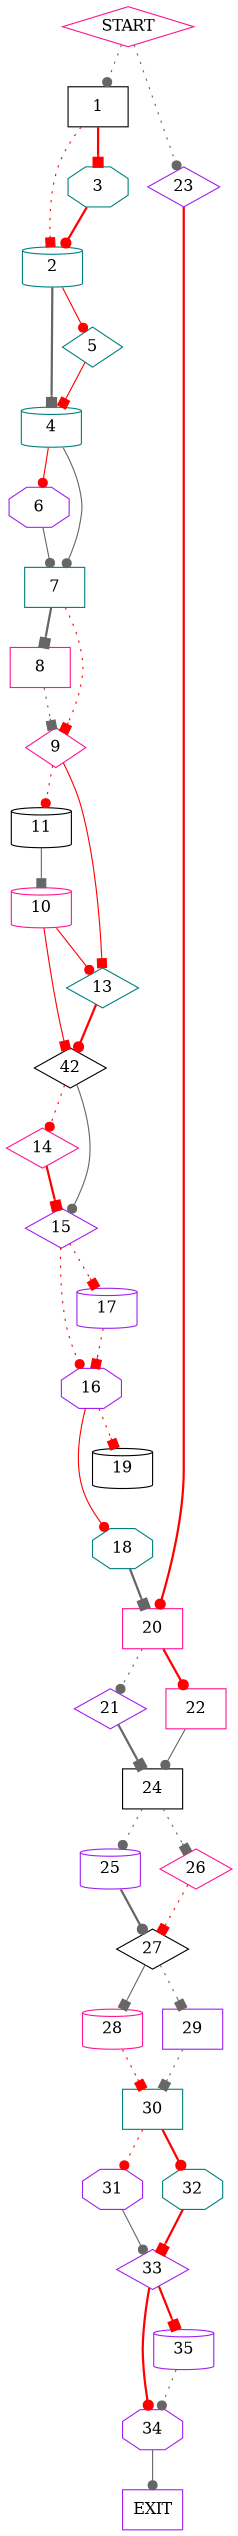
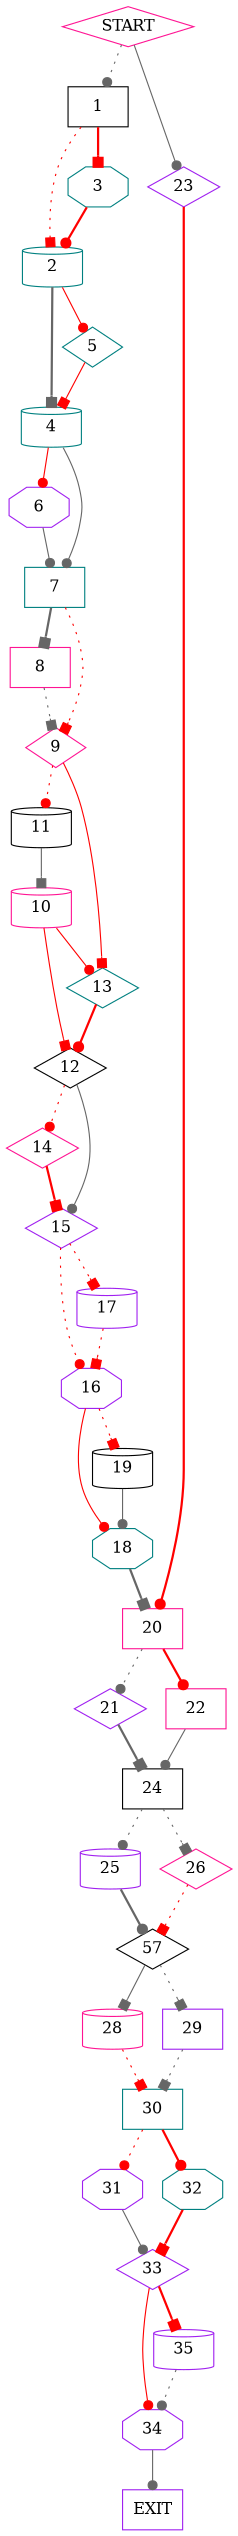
(155, 103) -> (155, 103)
(70, 1068) -> (70, 1068)
none -> (123, 1504)
(153, 1949) -> (153, 1949)
(143, 2344) -> (143, 2344)
